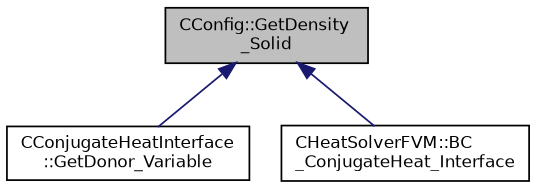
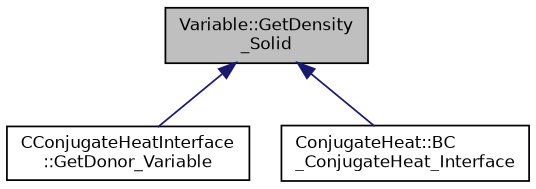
(267, 36) -> (267, 36)
(405, 153) -> (405, 153)
